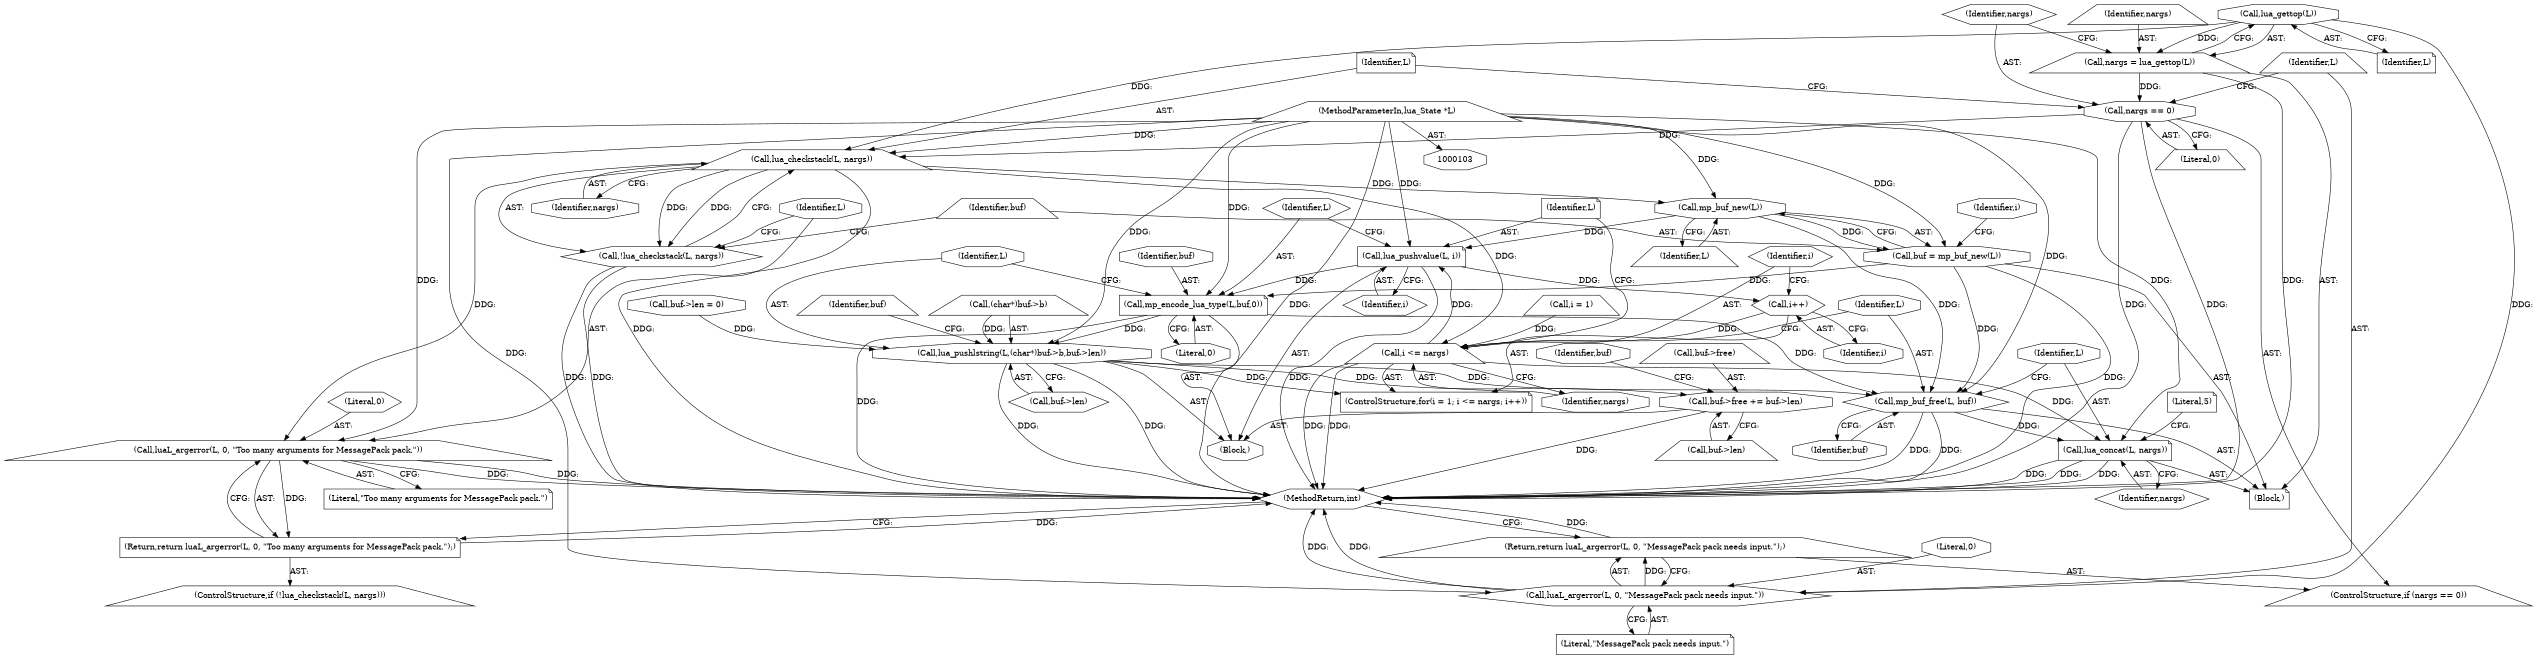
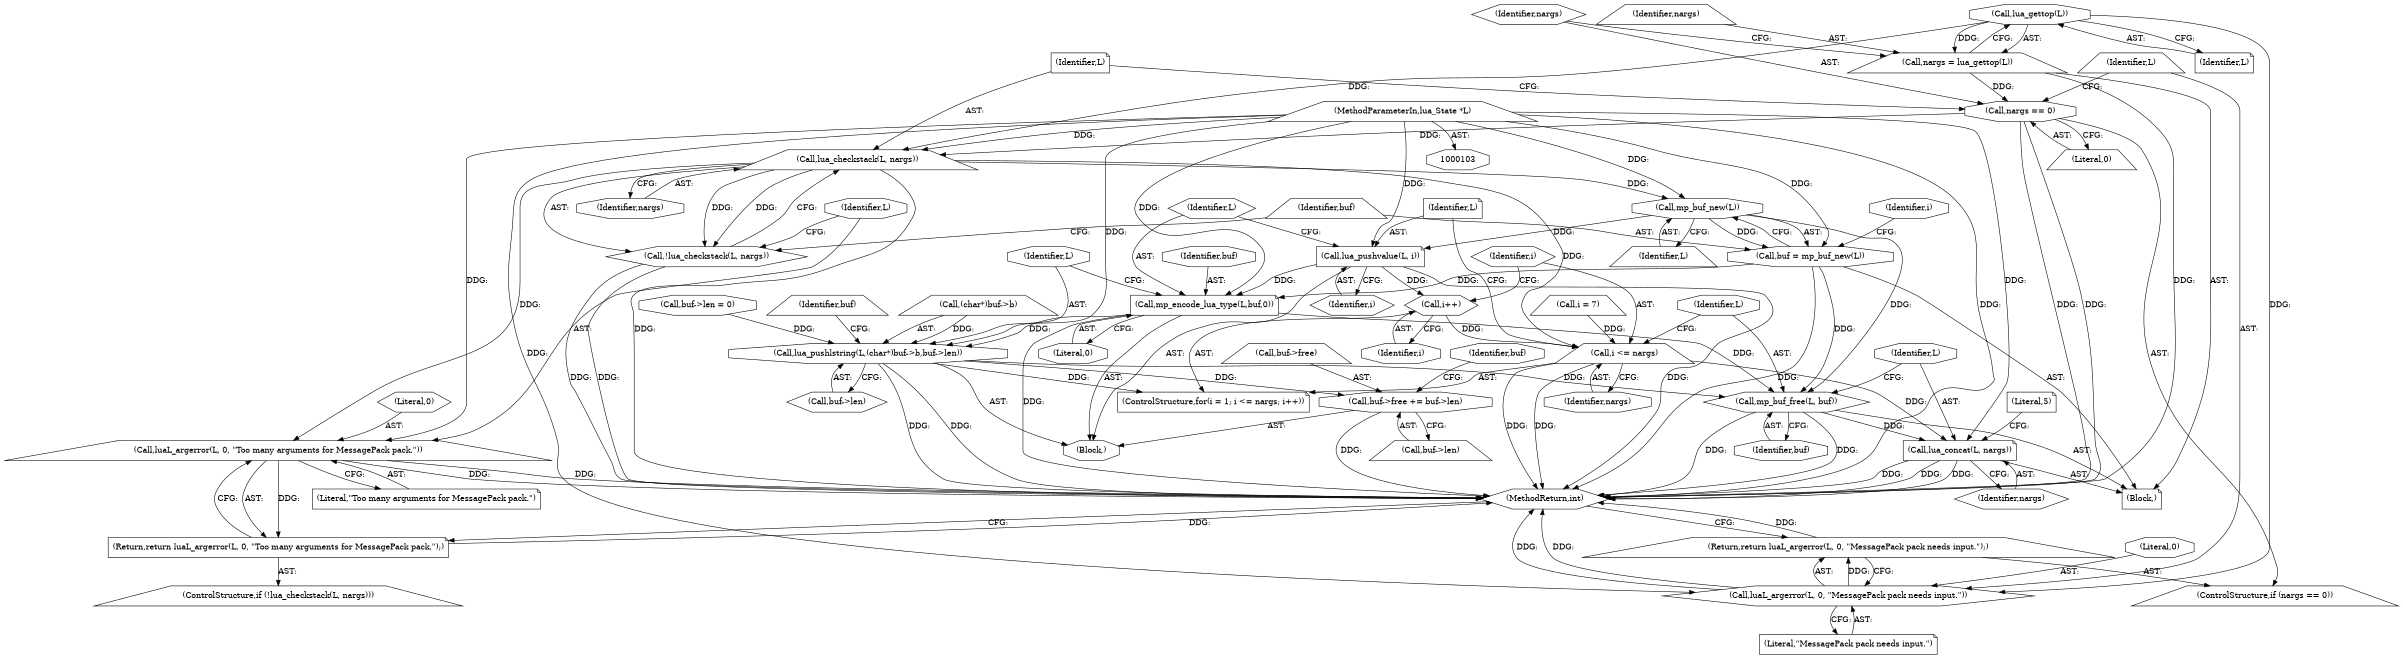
(1915, 126) -> none
(1572, 305) -> (1578, 305)
(1452, 310) -> none
